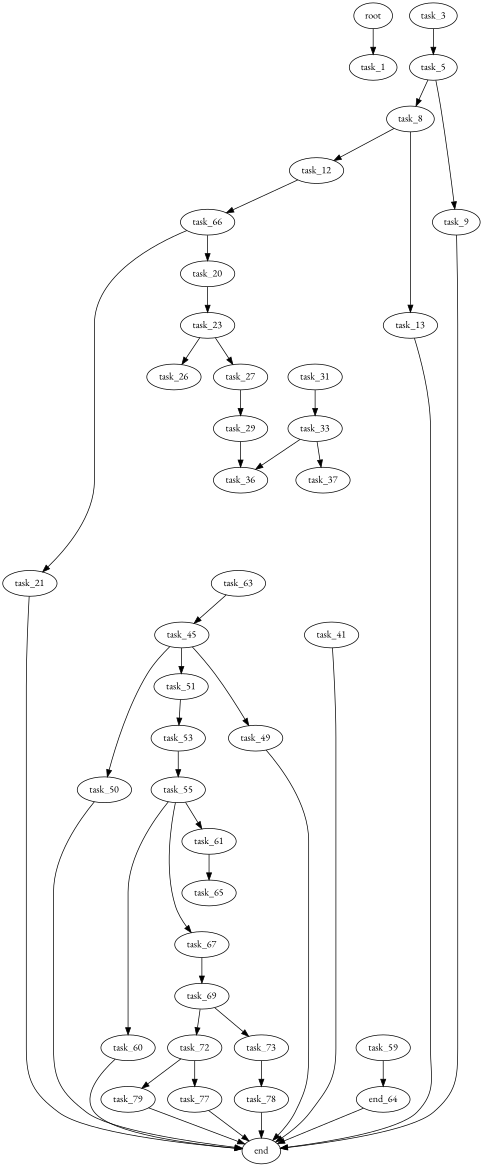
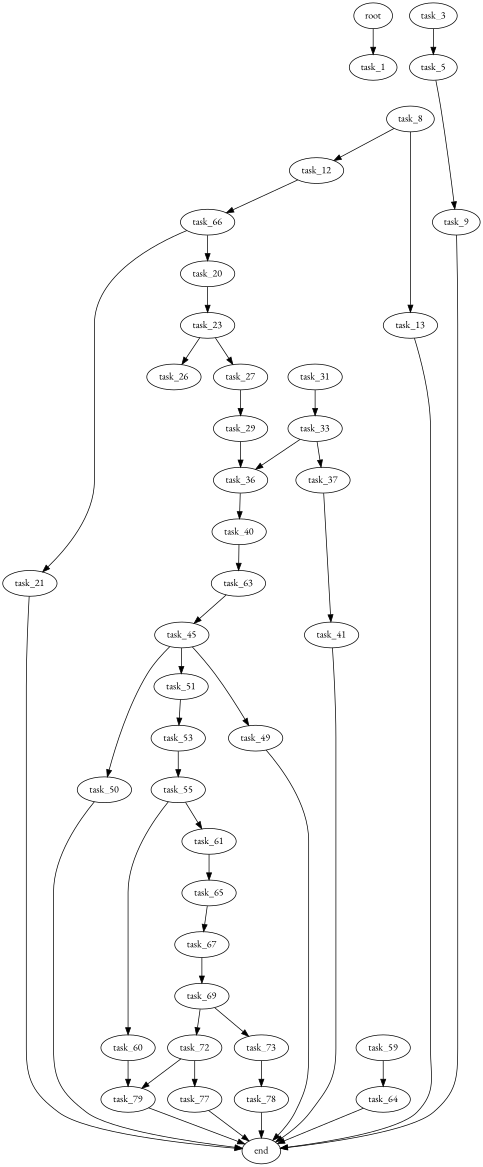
(423, 90) -> none
none -> (239, 532)
none -> (327, 554)
(169, 866) -> (206, 915)
(383, 1099) -> (383, 1099)
(92, 1108) -> (128, 1070)
